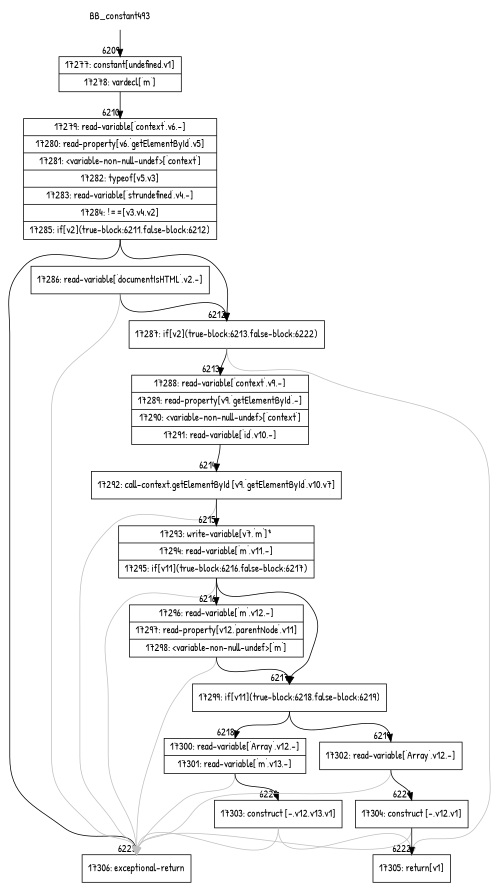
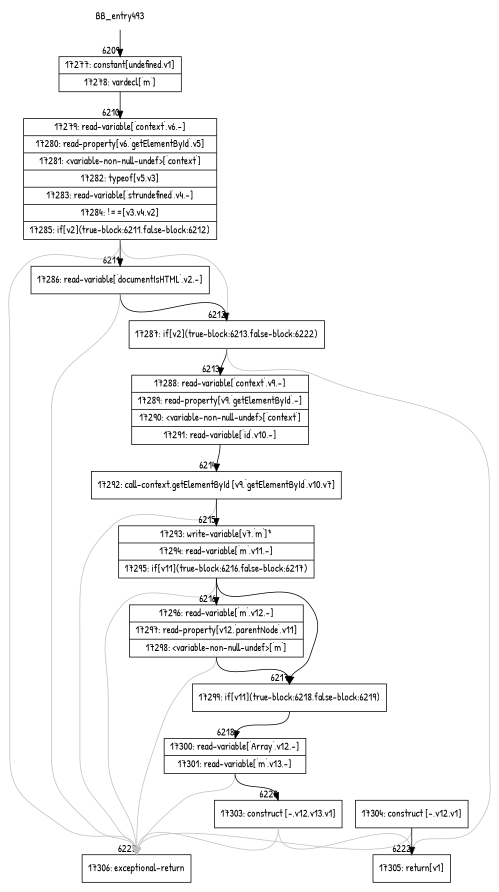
(120, 16) -> (120, 16)
none -> (120, 249)
(188, 255) -> (188, 255)
(10, 540) -> (10, 540)
(391, 756) -> none
